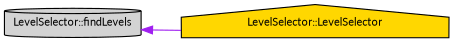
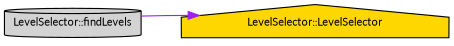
(167, 30) -> (165, 16)
